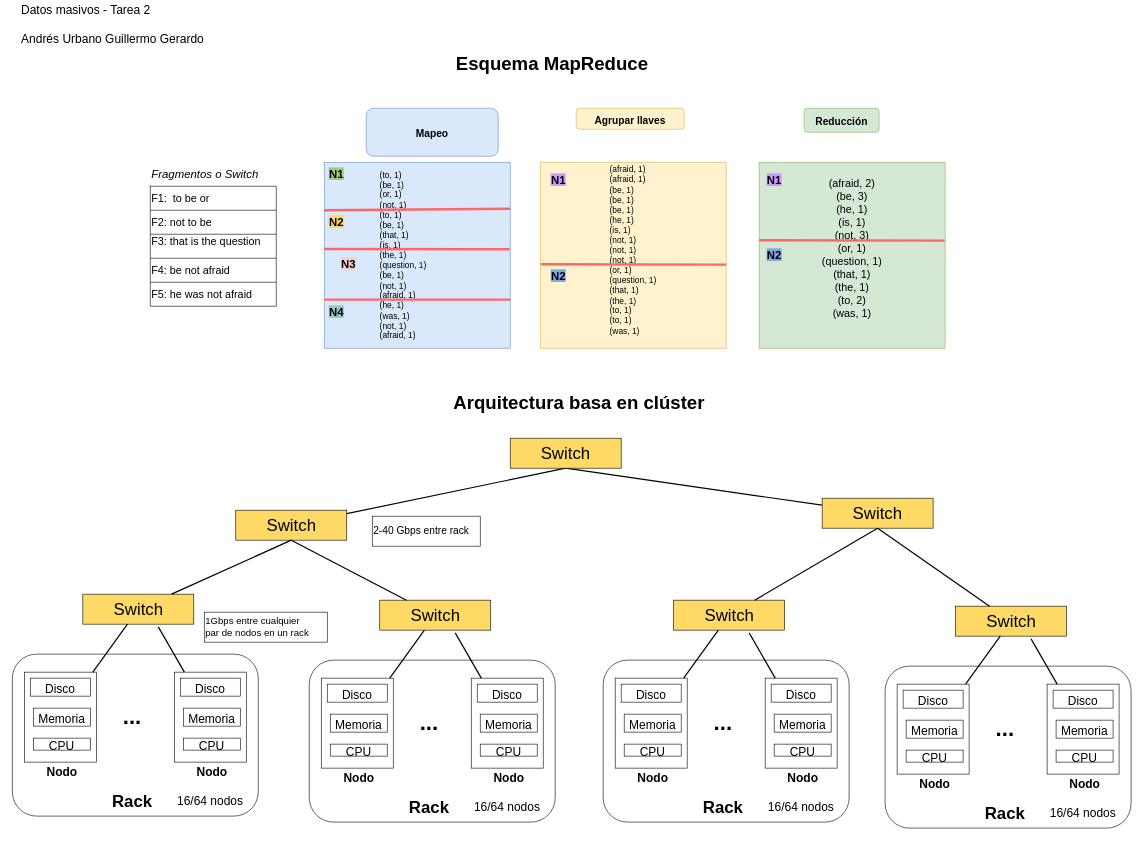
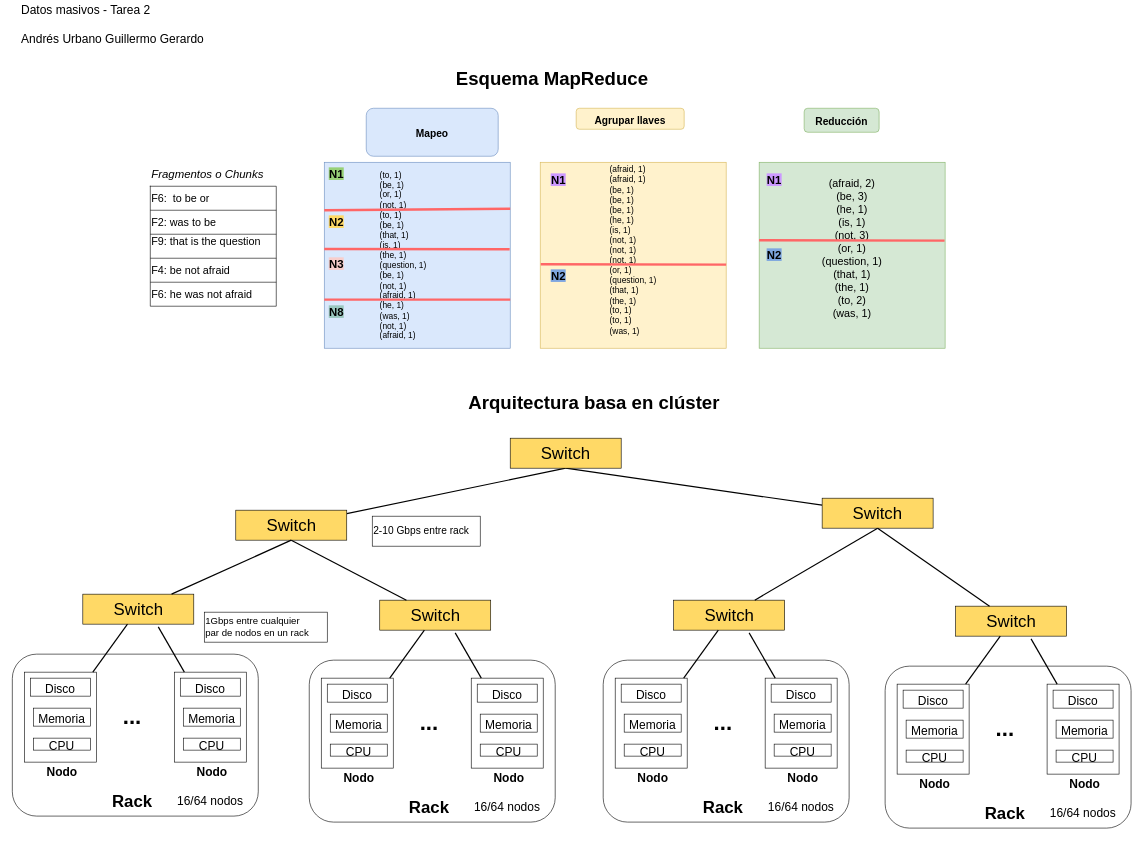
(552, 63) -> (552, 78)
(208, 174) -> (209, 174)
(187, 198) -> (187, 198)
(187, 222) -> (187, 222)
(214, 246) -> (214, 246)
(348, 264) -> (336, 264)
(208, 294) -> (208, 294)
(337, 312) -> (337, 312)
(579, 402) -> (594, 402)
(427, 531) -> (427, 531)
